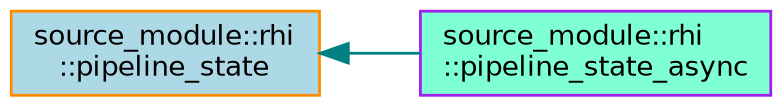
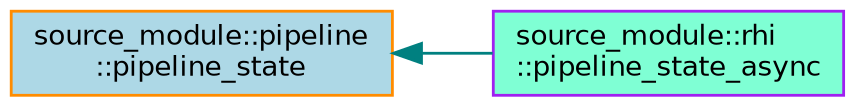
(165, 53) -> (202, 53)
